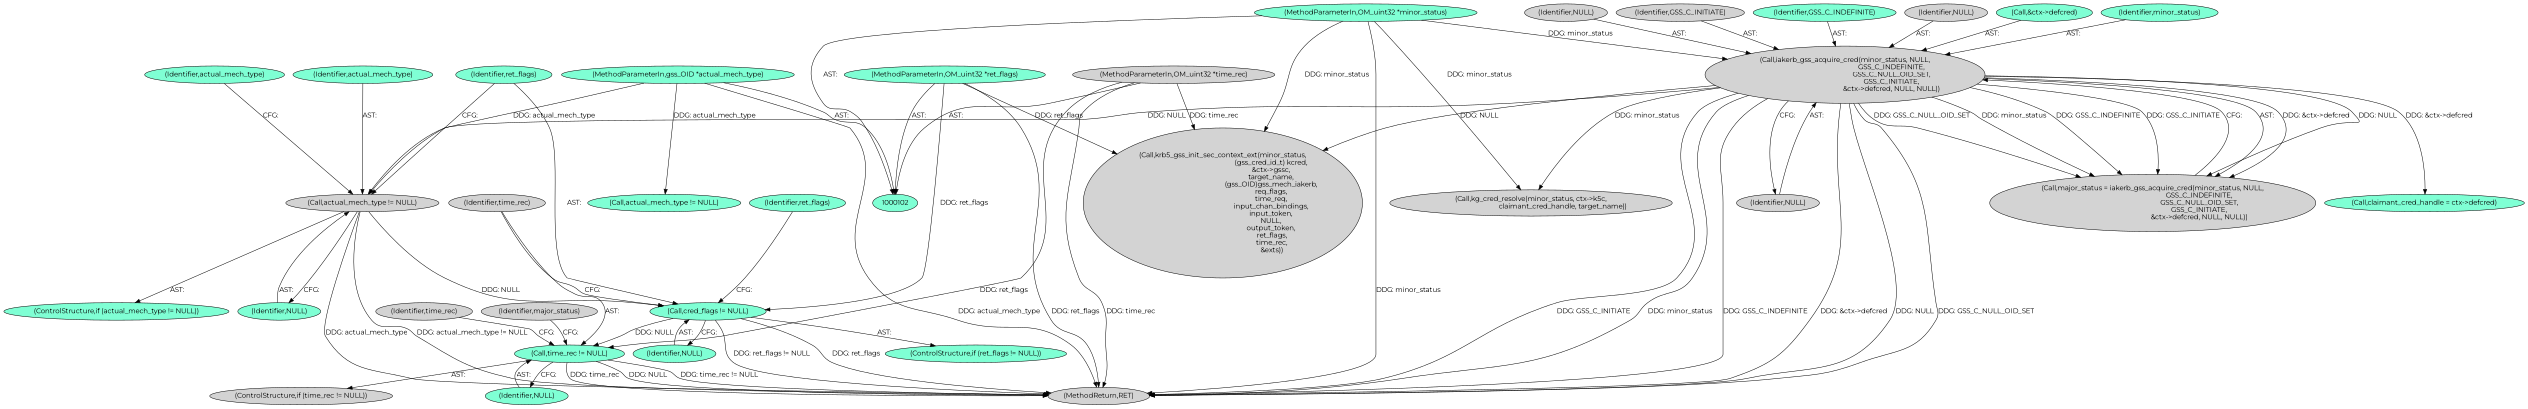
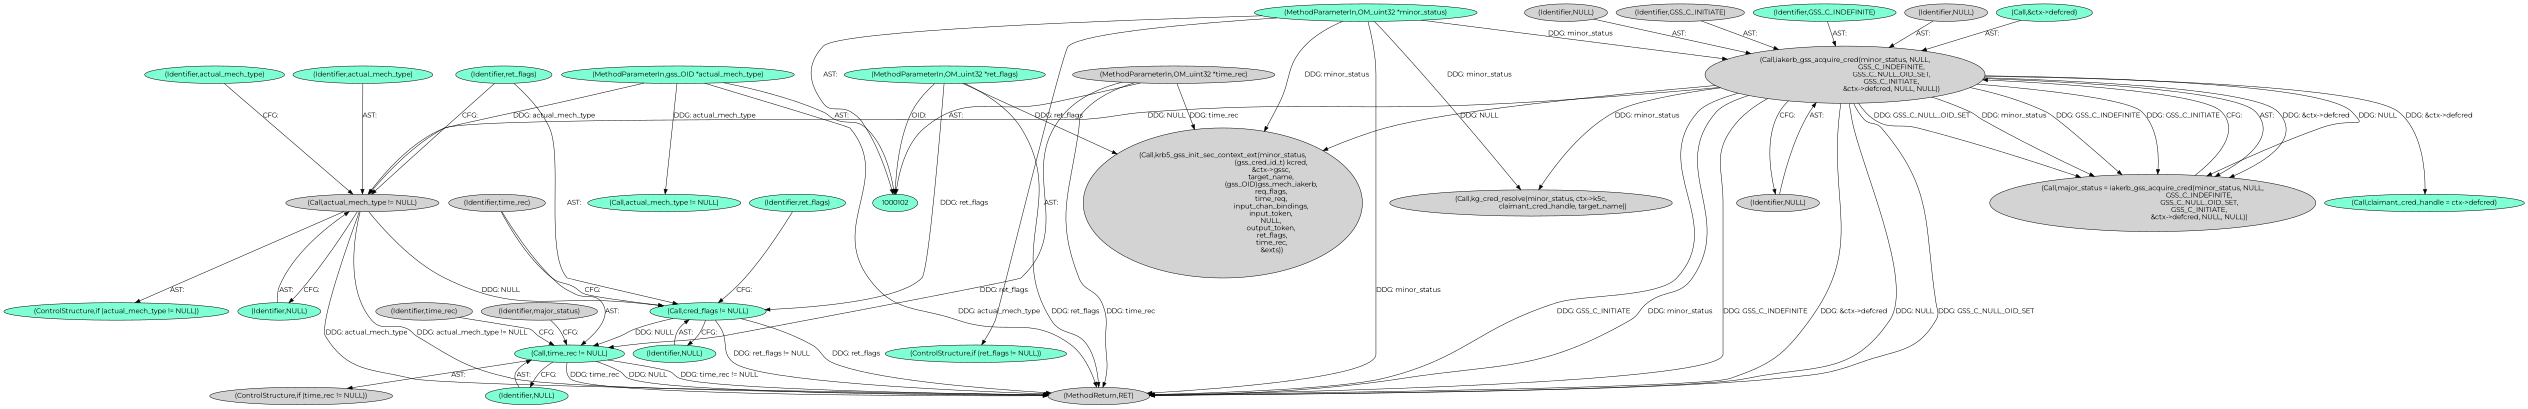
(2160, 13) -> none
(920, 116) -> (920, 116)
(841, 330) -> (1054, 92)
